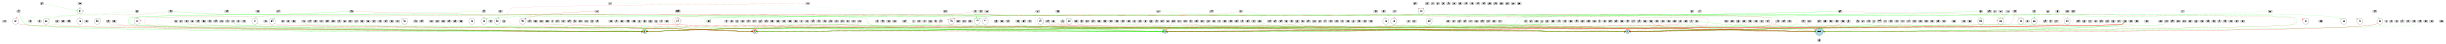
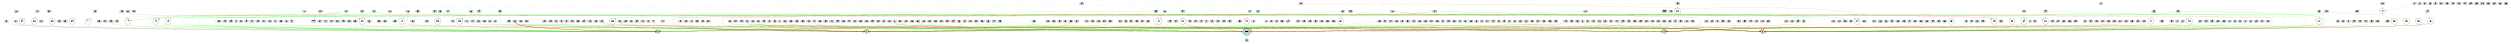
none -> (362, 11)
